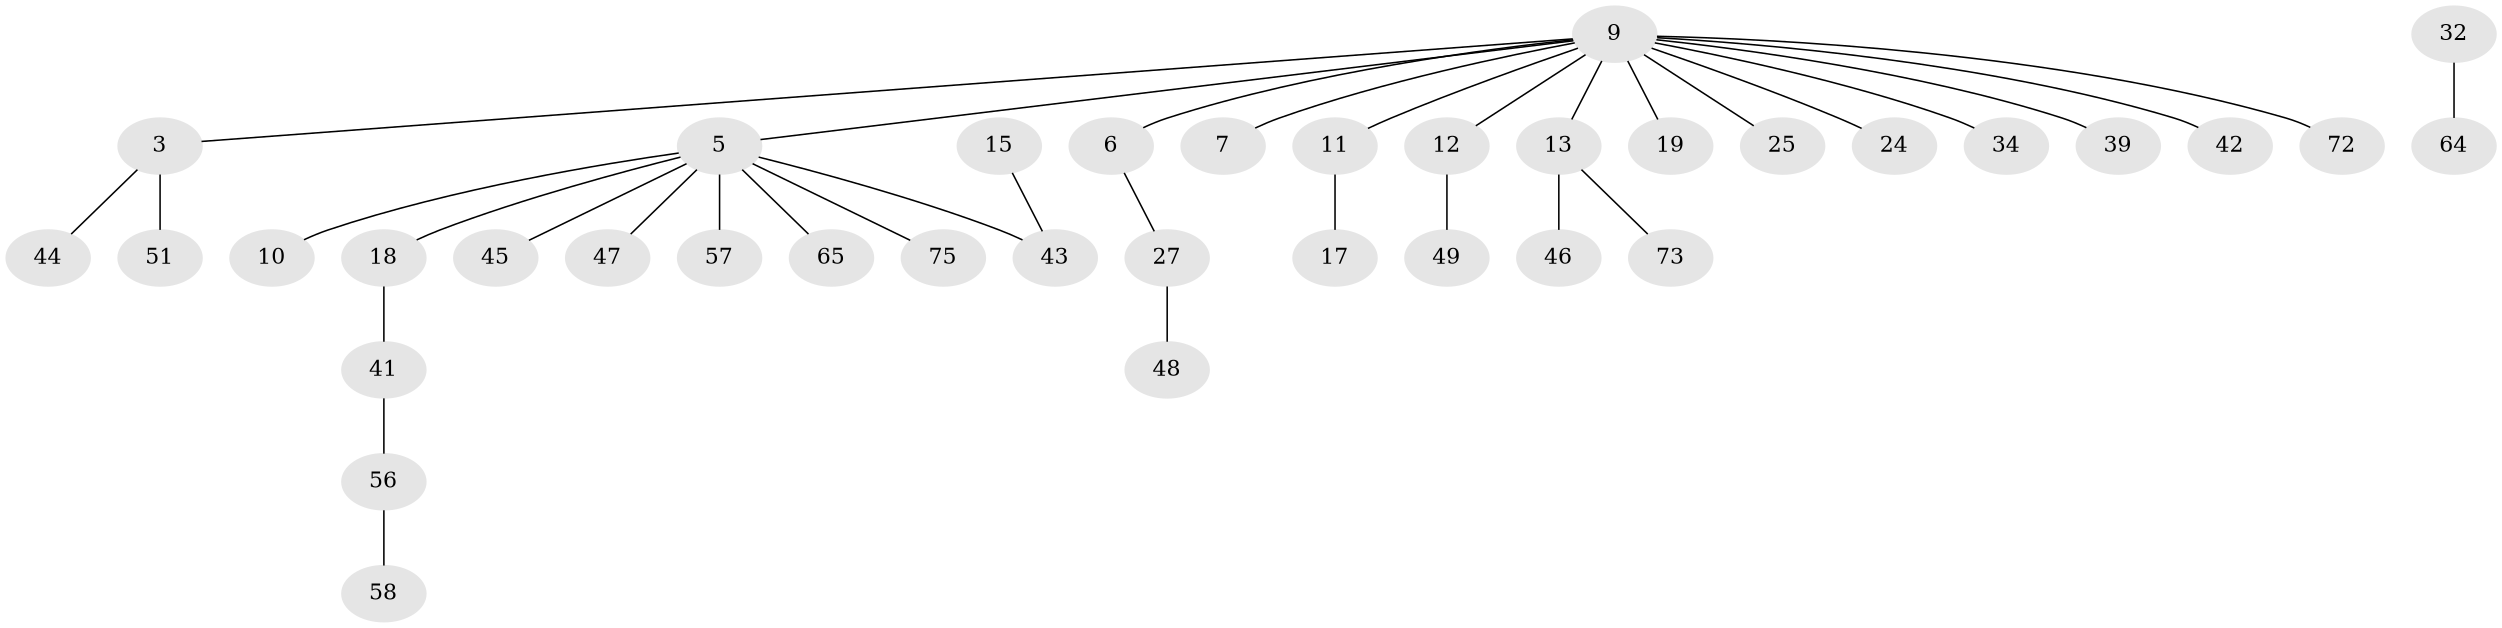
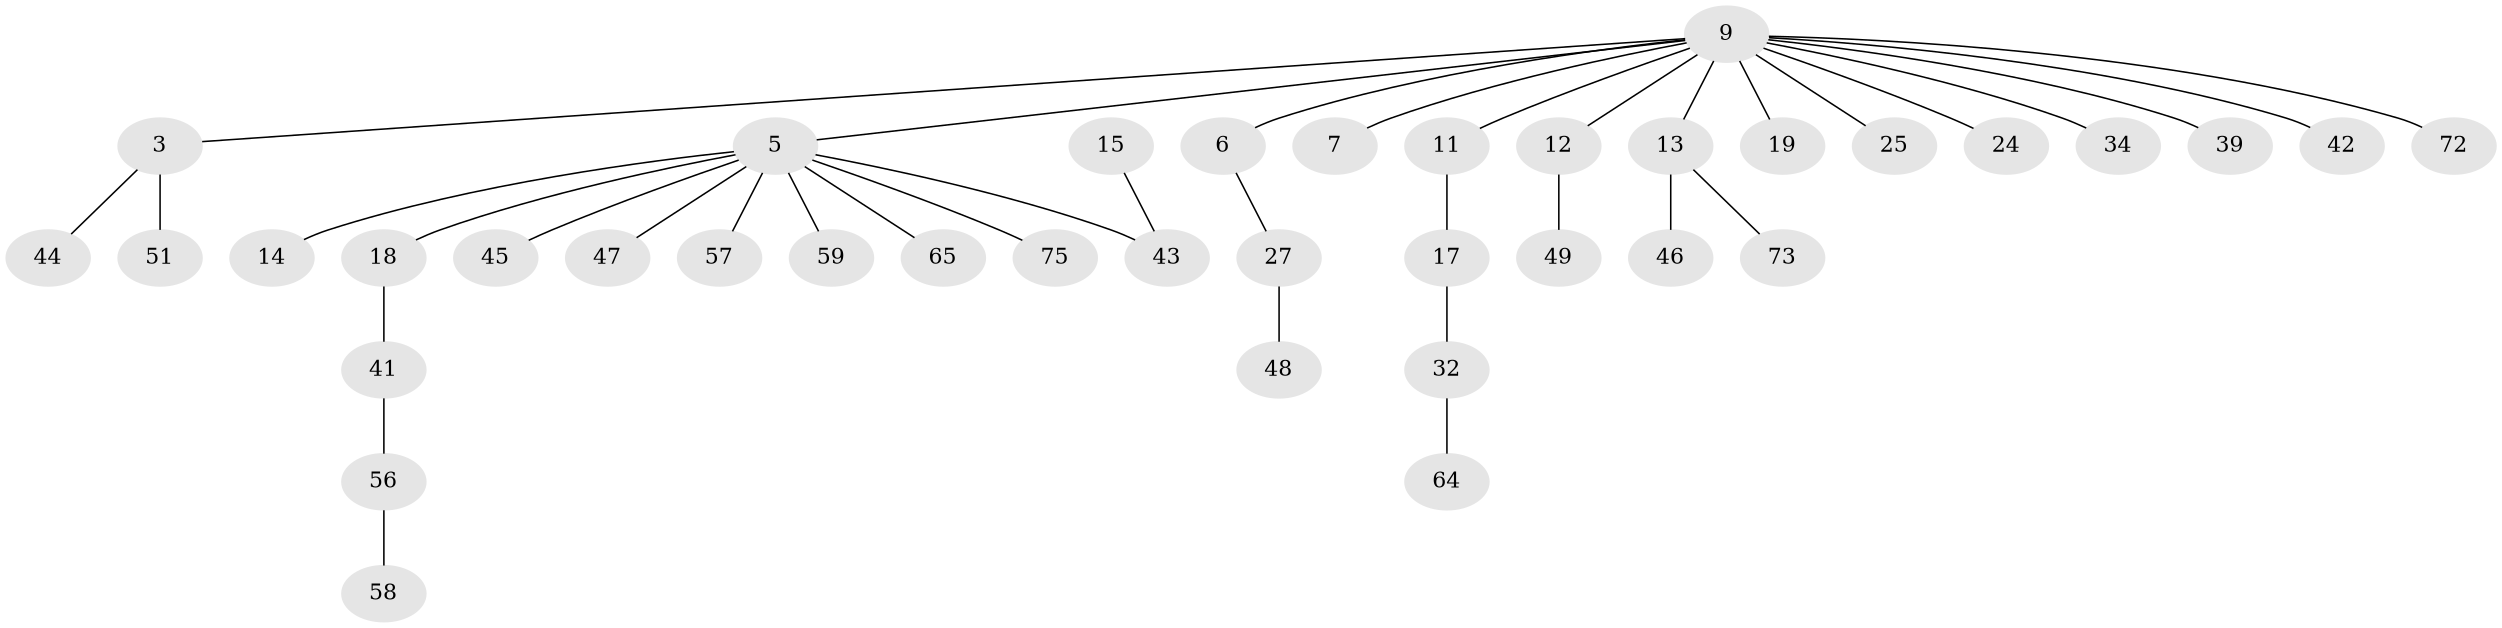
(272, 258) -> (272, 258)
none -> (831, 258)
none -> (1447, 314)
